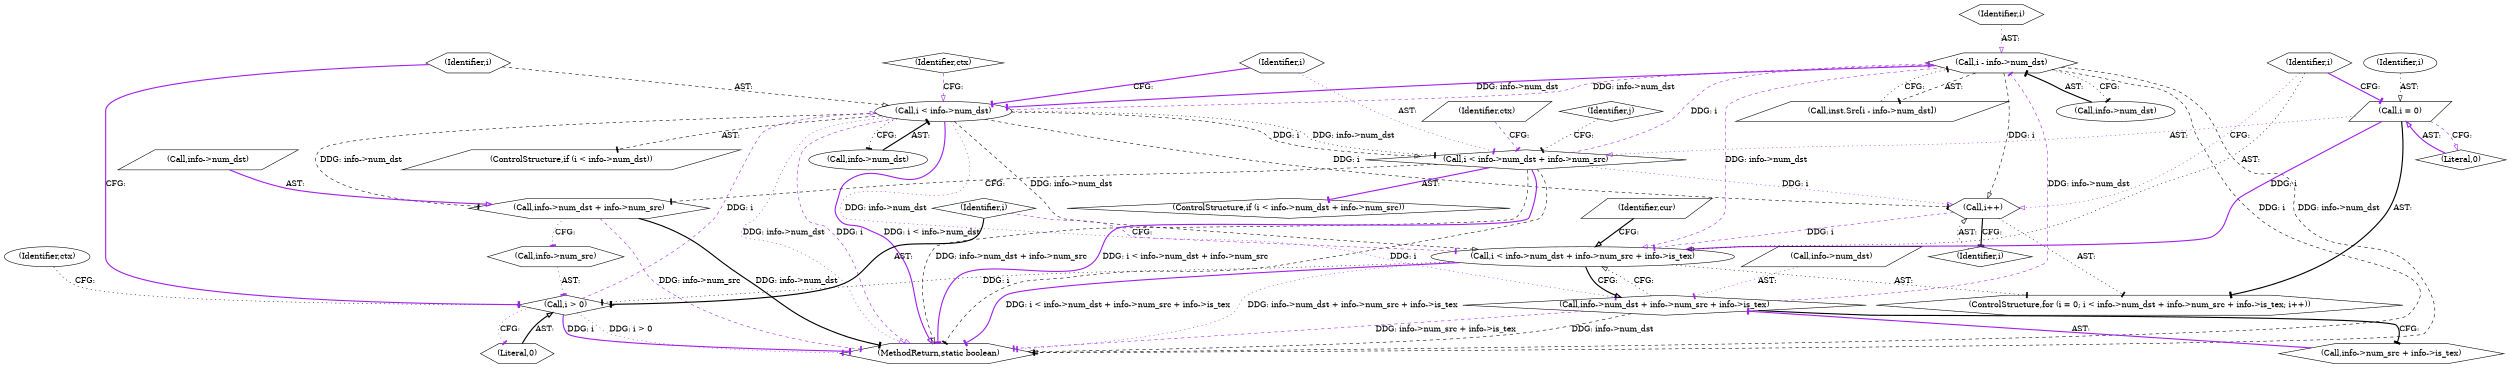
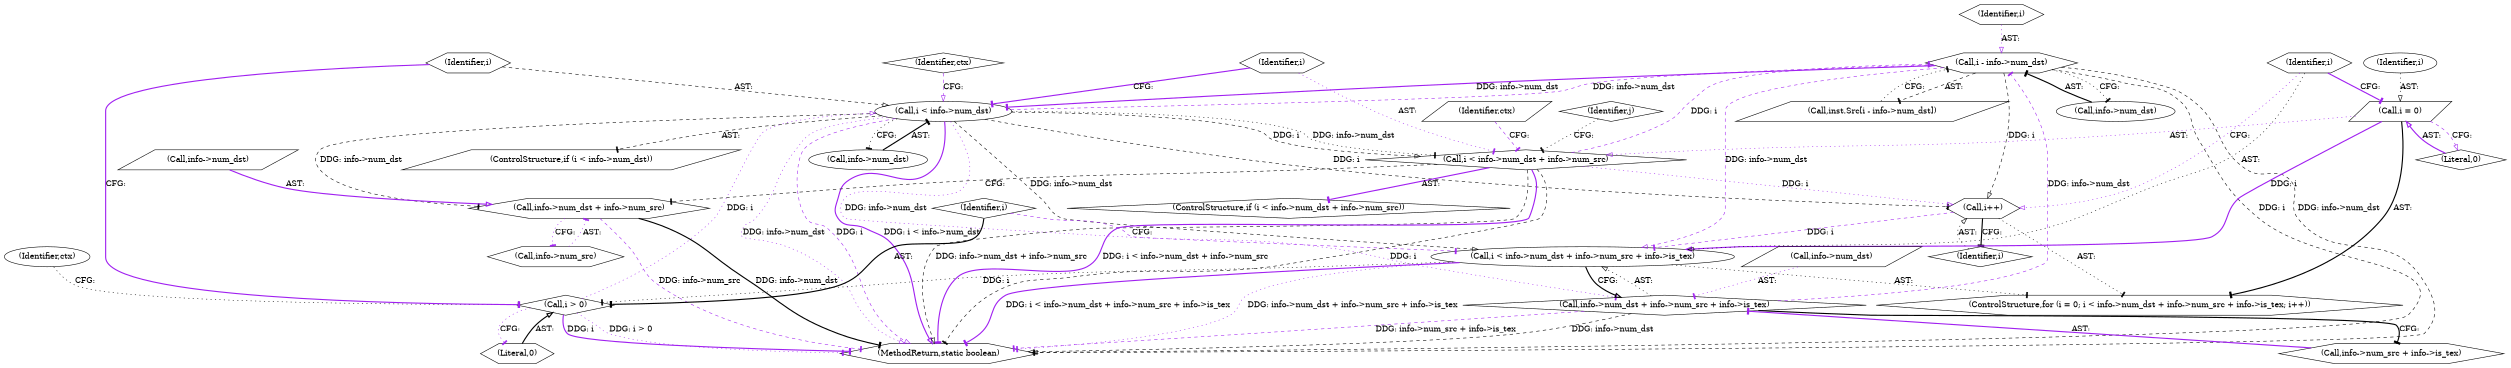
(723, 204) -> (723, 204)
(1647, 208) -> none
(560, 280) -> (579, 235)
(1645, 281) -> (1645, 281)
